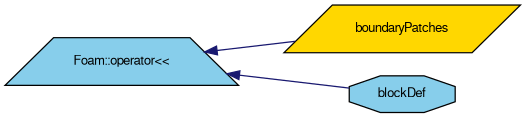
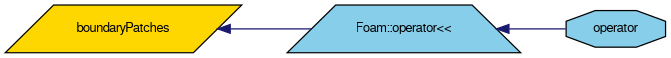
(256, 46) -> (271, 29)
(402, 94) -> (616, 29)
